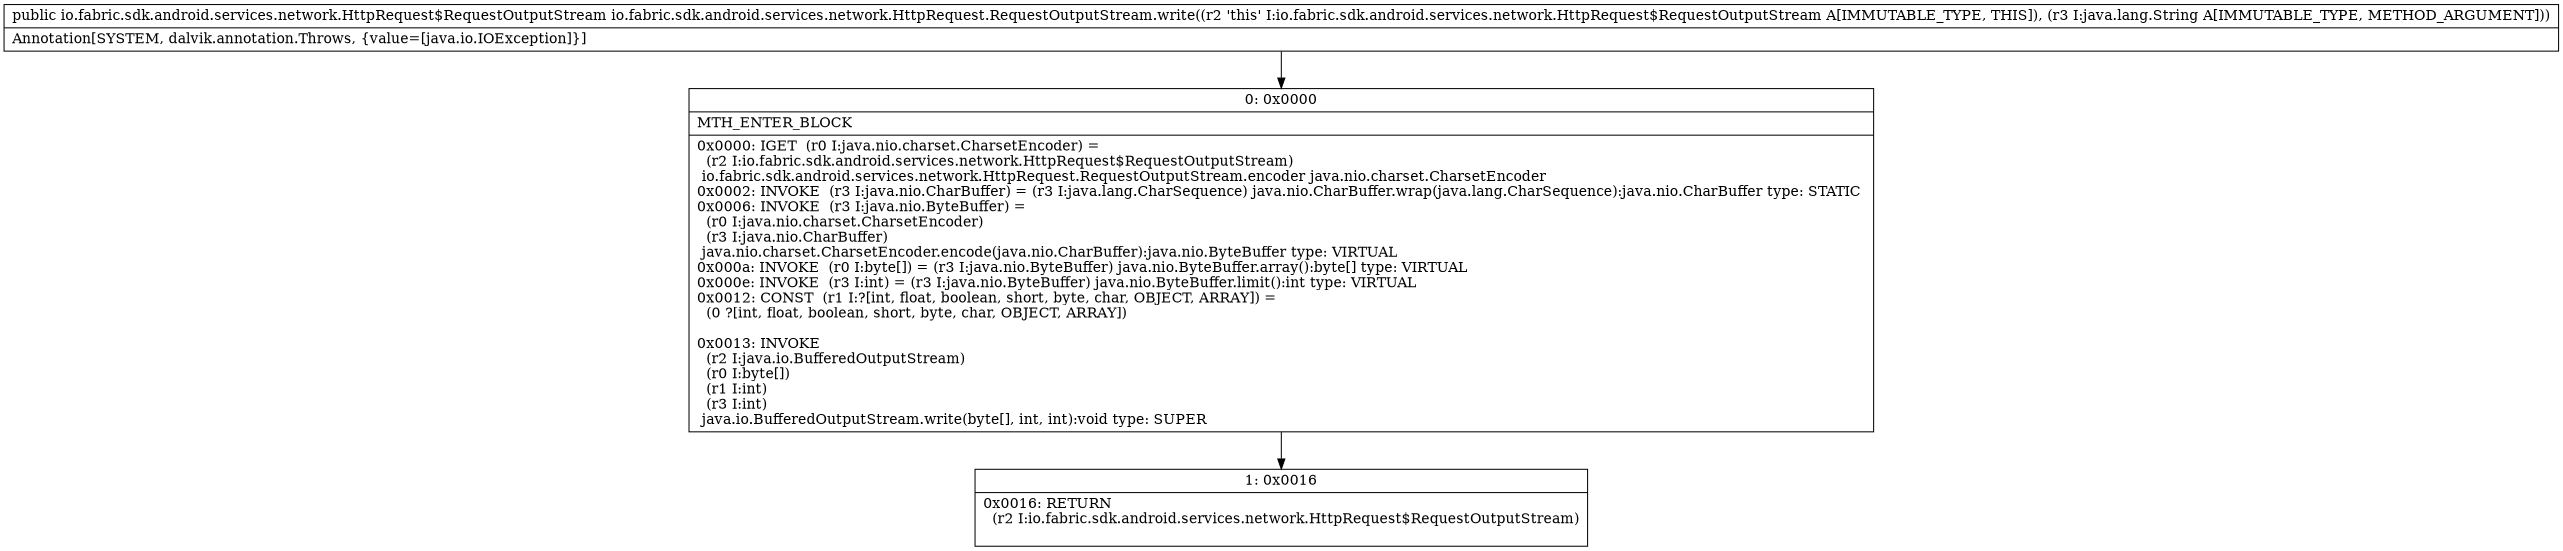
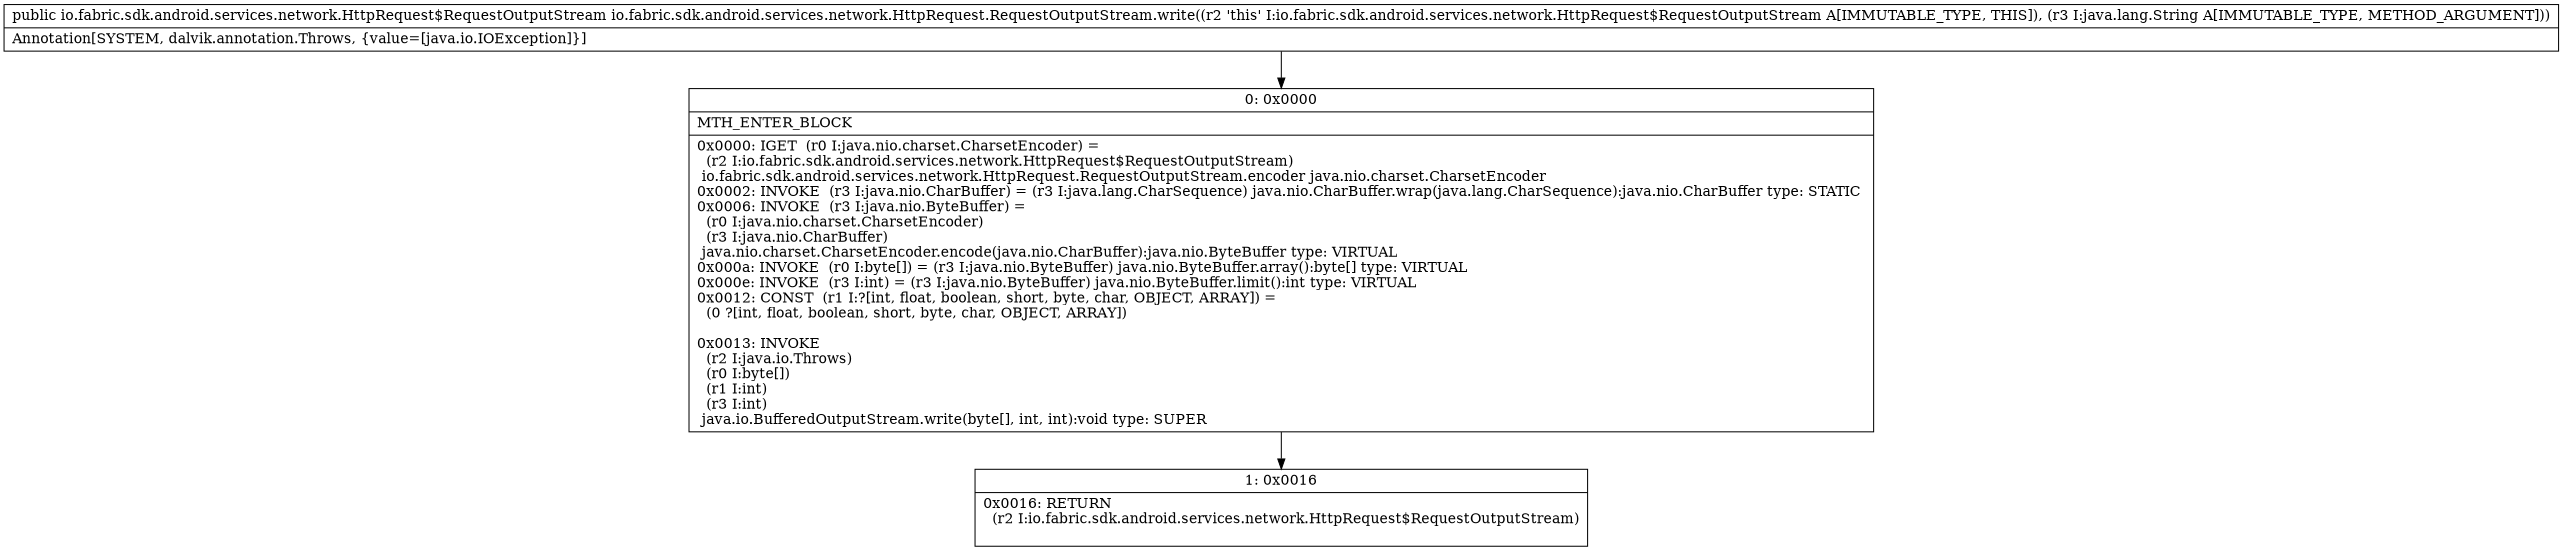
(831, 359) -> (775, 359)
